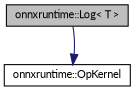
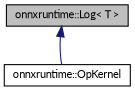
(74, 40) -> (60, 51)
